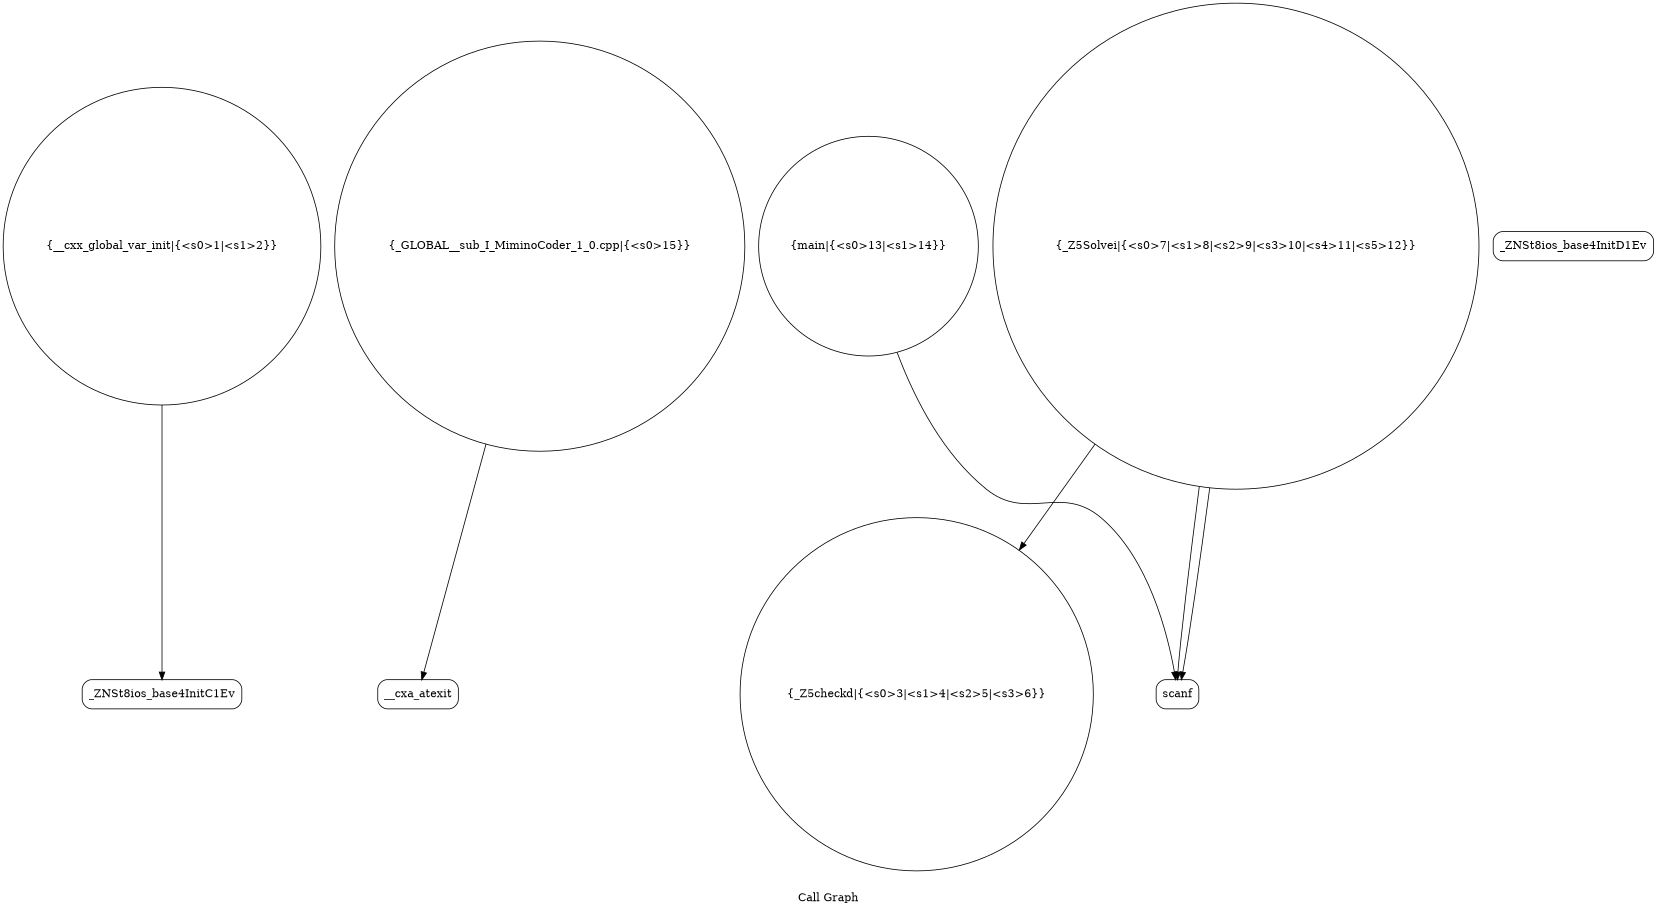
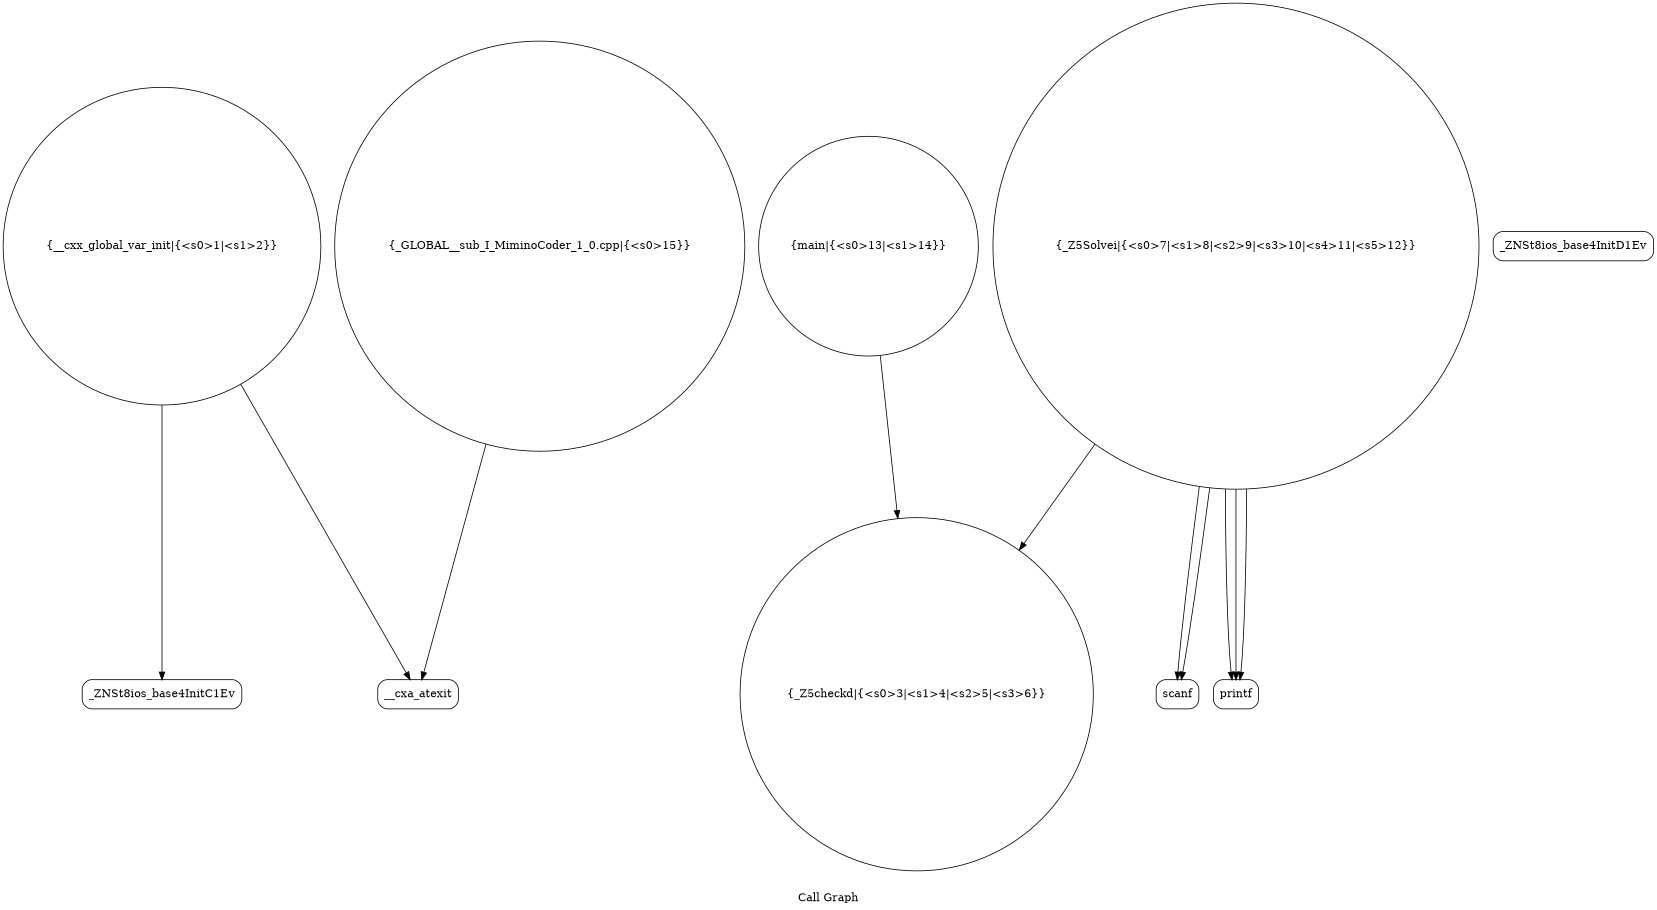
(1037, 503) -> (889, 433)
none -> (323, 528)
none -> (1236, 694)
